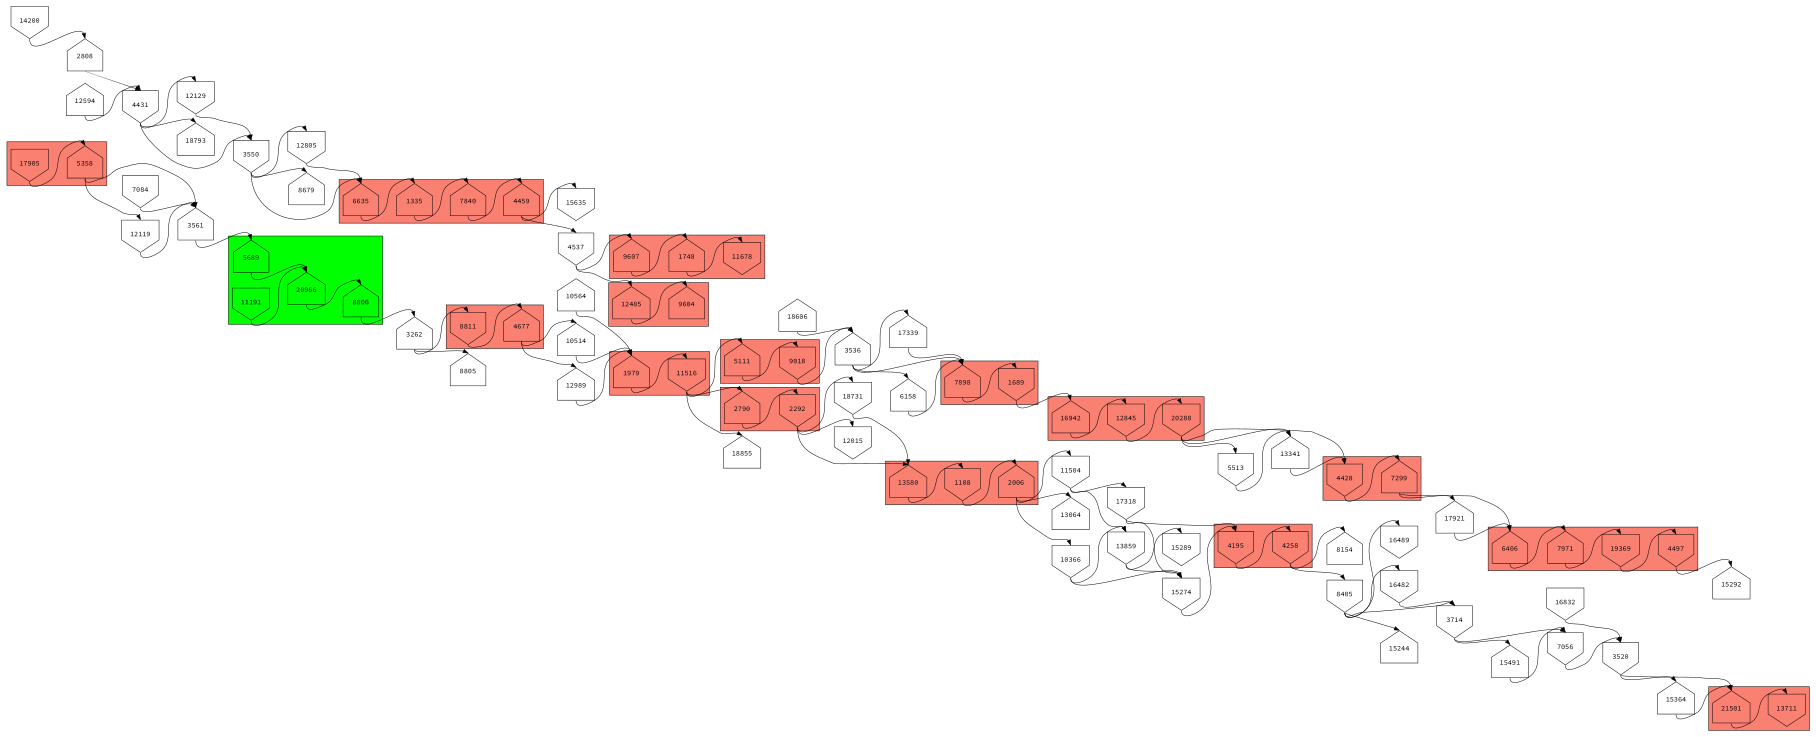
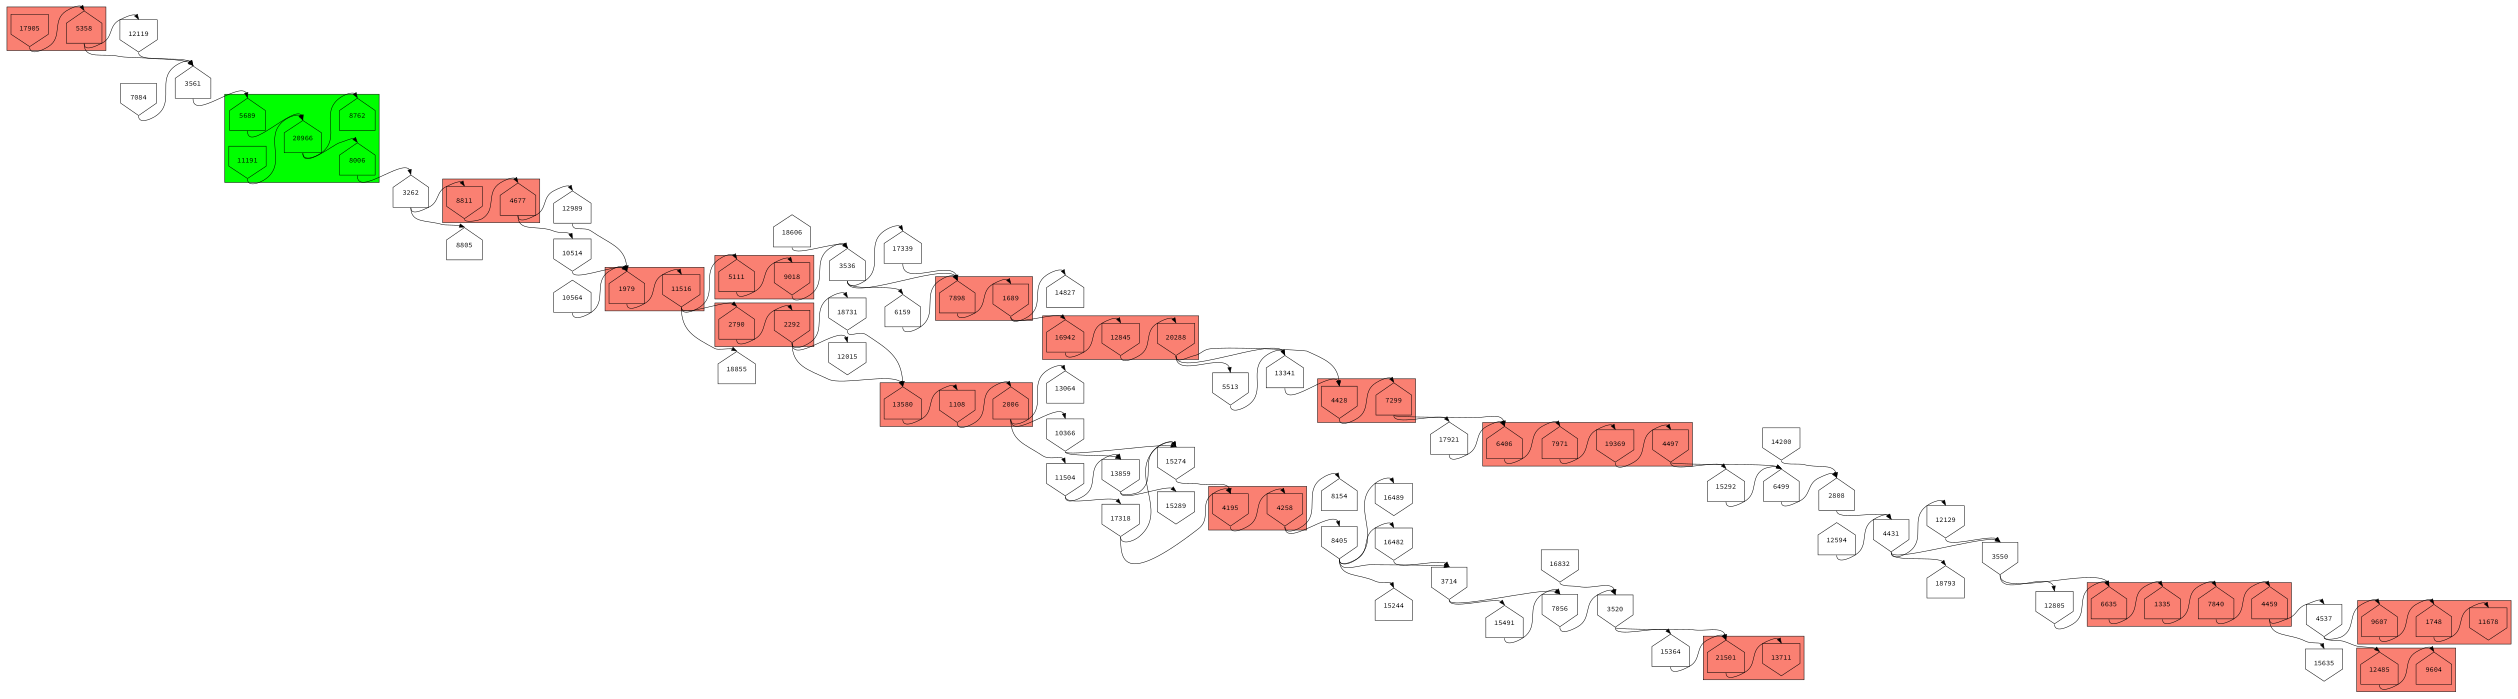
none -> (357, 116)
(306, 190) -> none
none -> (1065, 293)
(576, 341) -> (572, 253)
(908, 397) -> (903, 312)
none -> (1781, 487)
